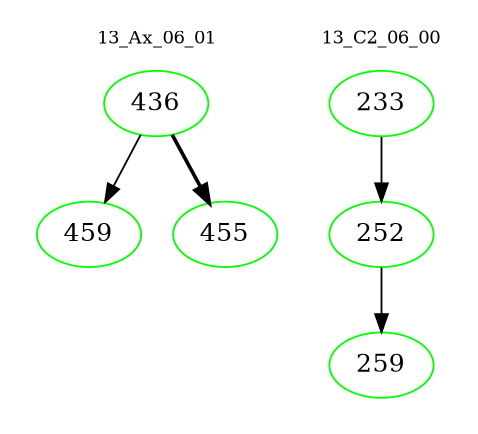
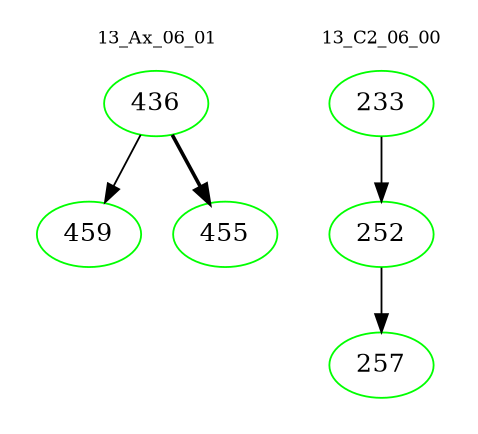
(382, 365) -> (382, 365)
